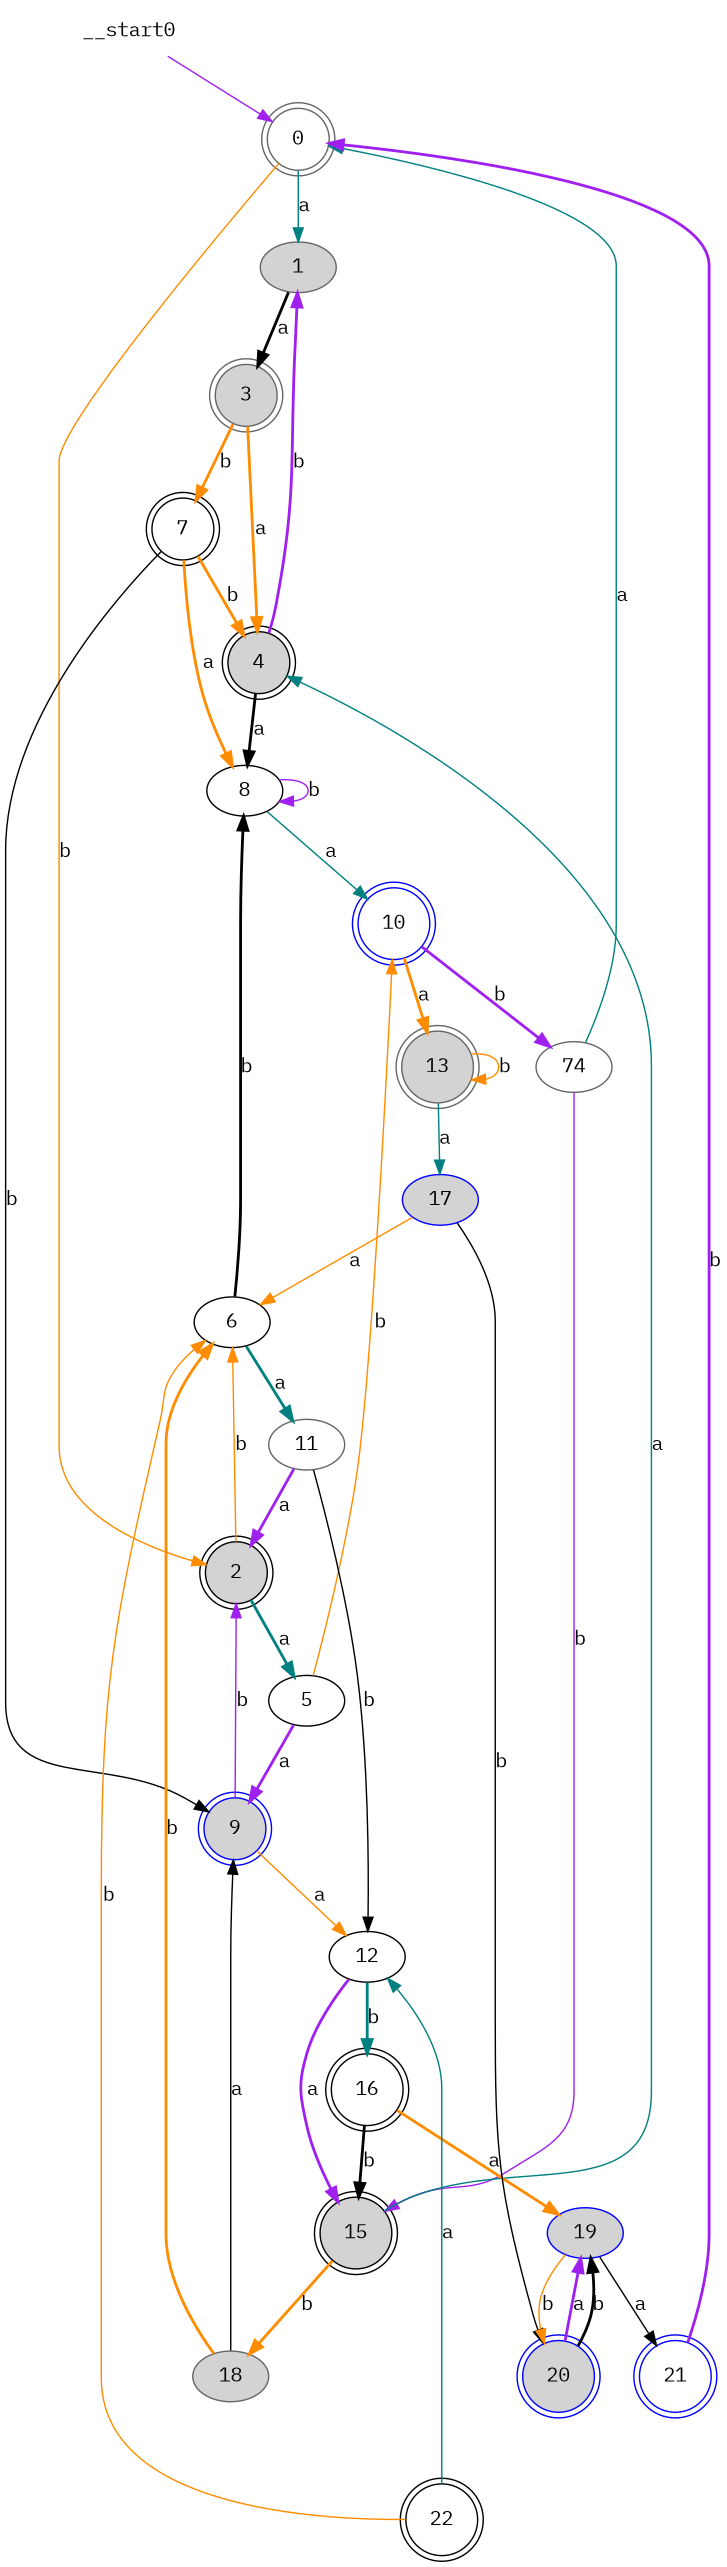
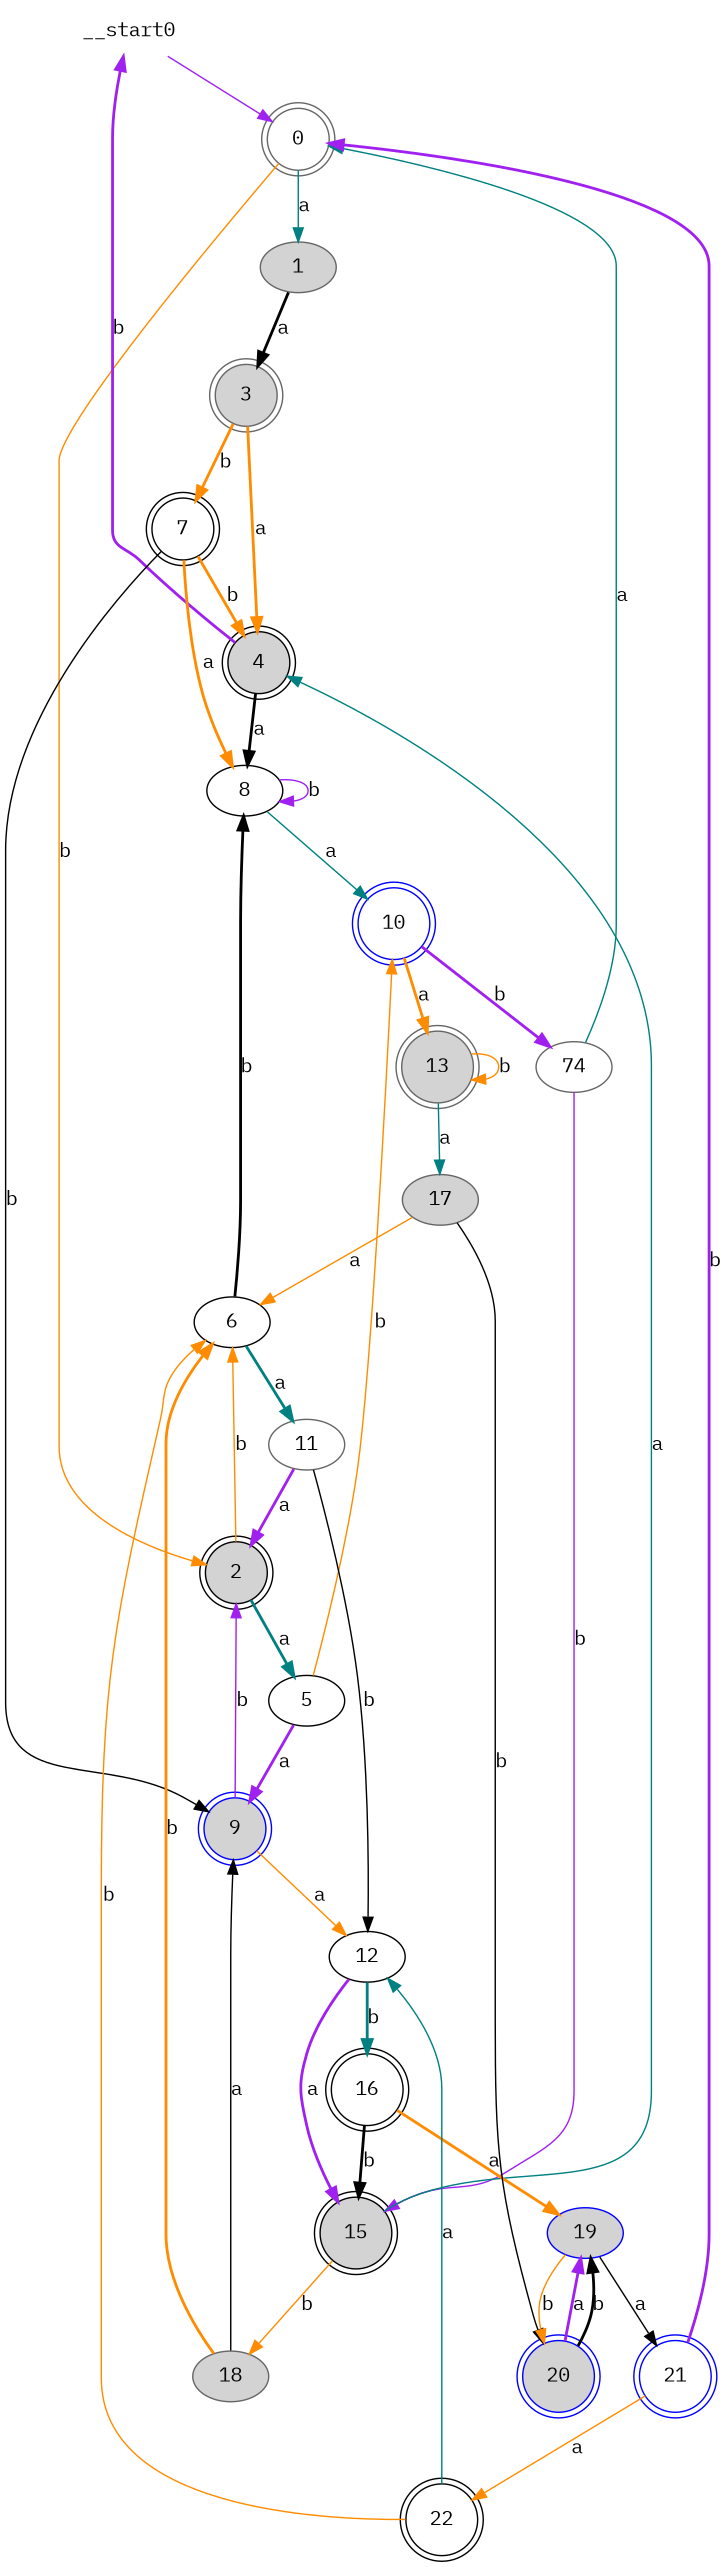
(292, 471) -> (113, 385)
(440, 1200) -> (440, 1200)
(296, 2302) -> (296, 2302)
none -> (565, 2444)
